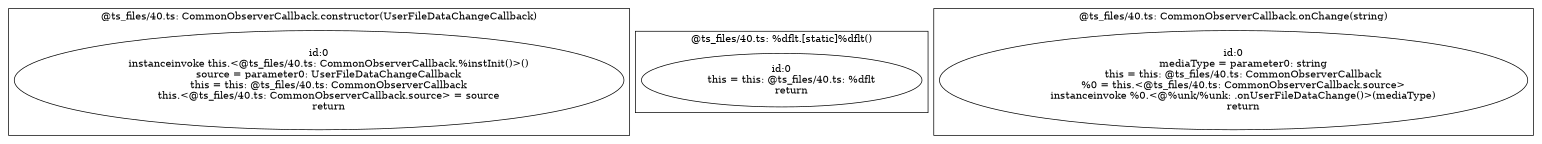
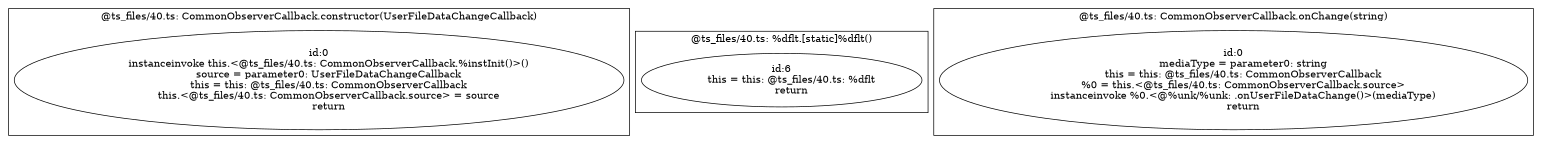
(782, 80) -> (782, 80)
